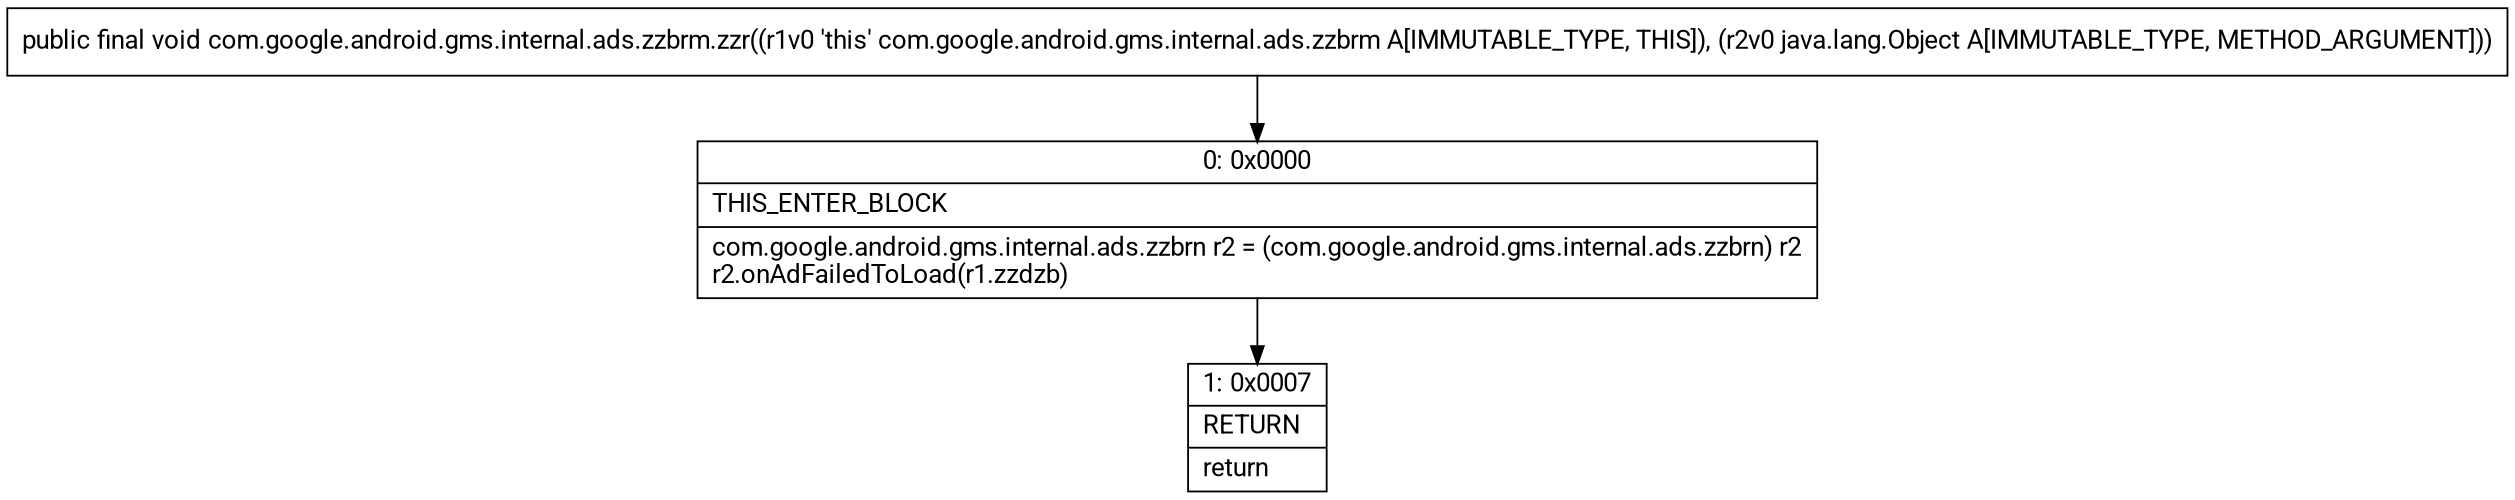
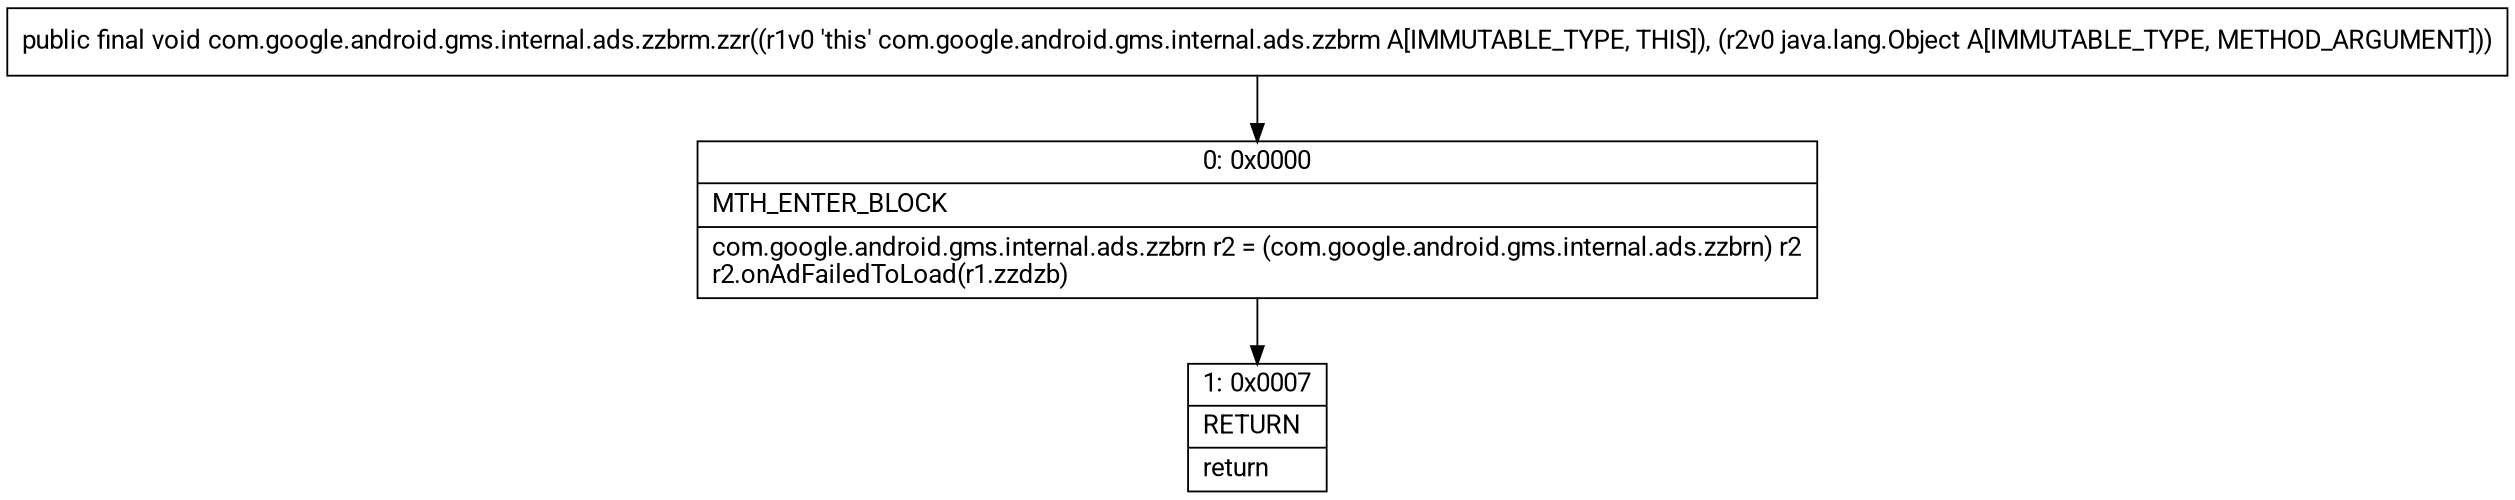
(831, 204) -> (831, 204)
